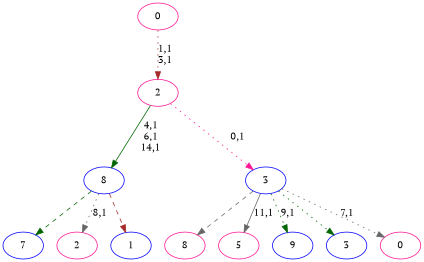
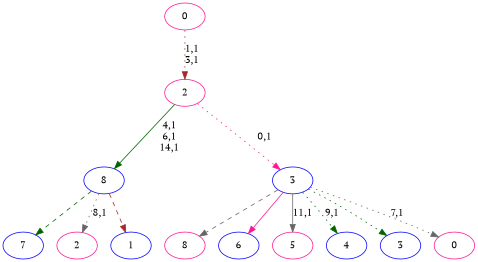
none -> (239, 246)
(293, 246) -> (347, 246)
